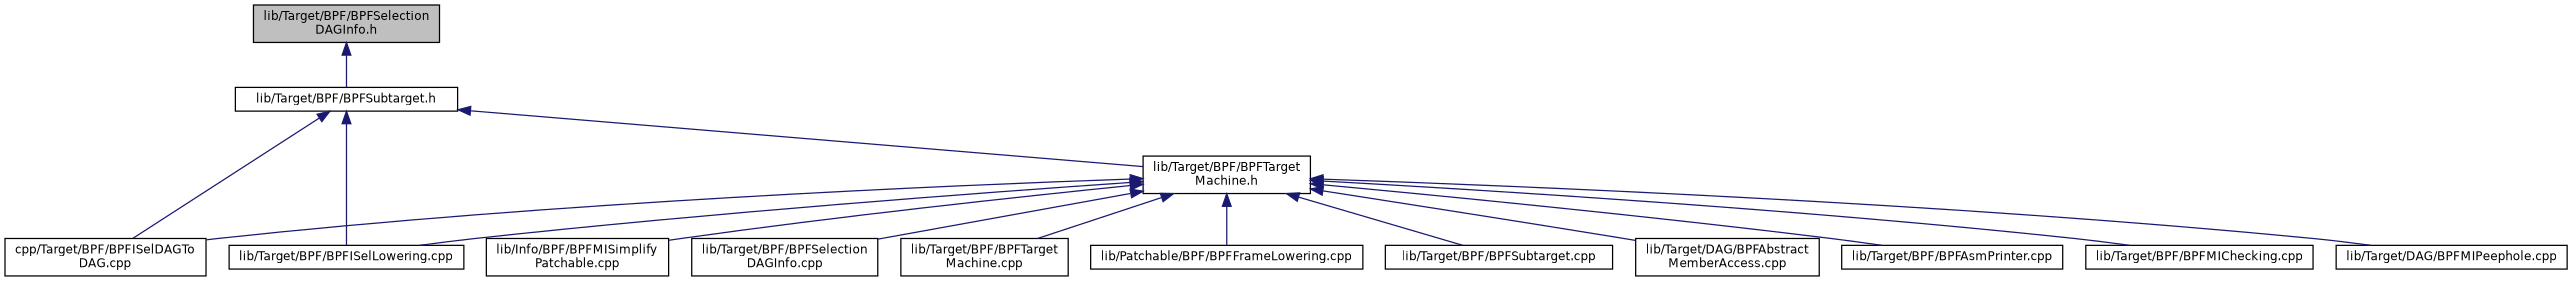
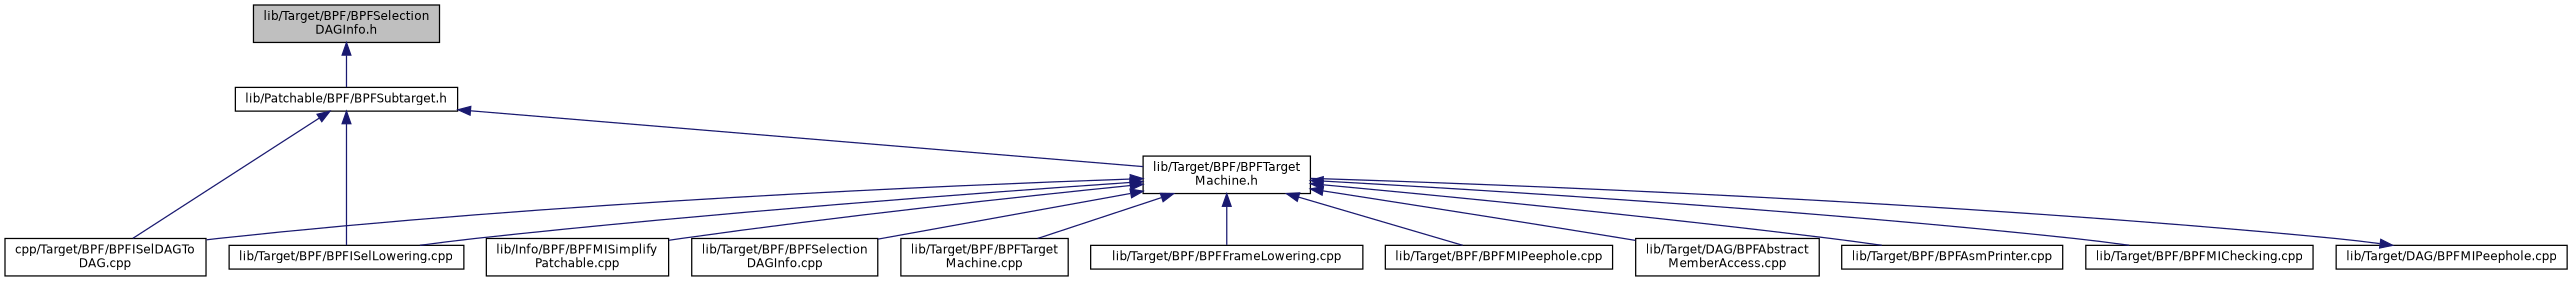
(346, 99) -> (346, 99)
(1848, 203) -> (1846, 202)
(1227, 257) -> (1227, 257)
(1499, 257) -> (1499, 257)
